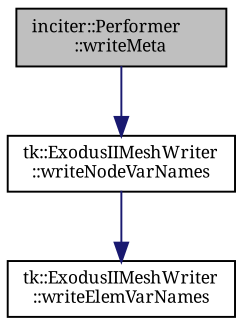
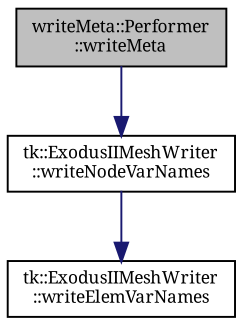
(121, 38) -> (121, 38)
